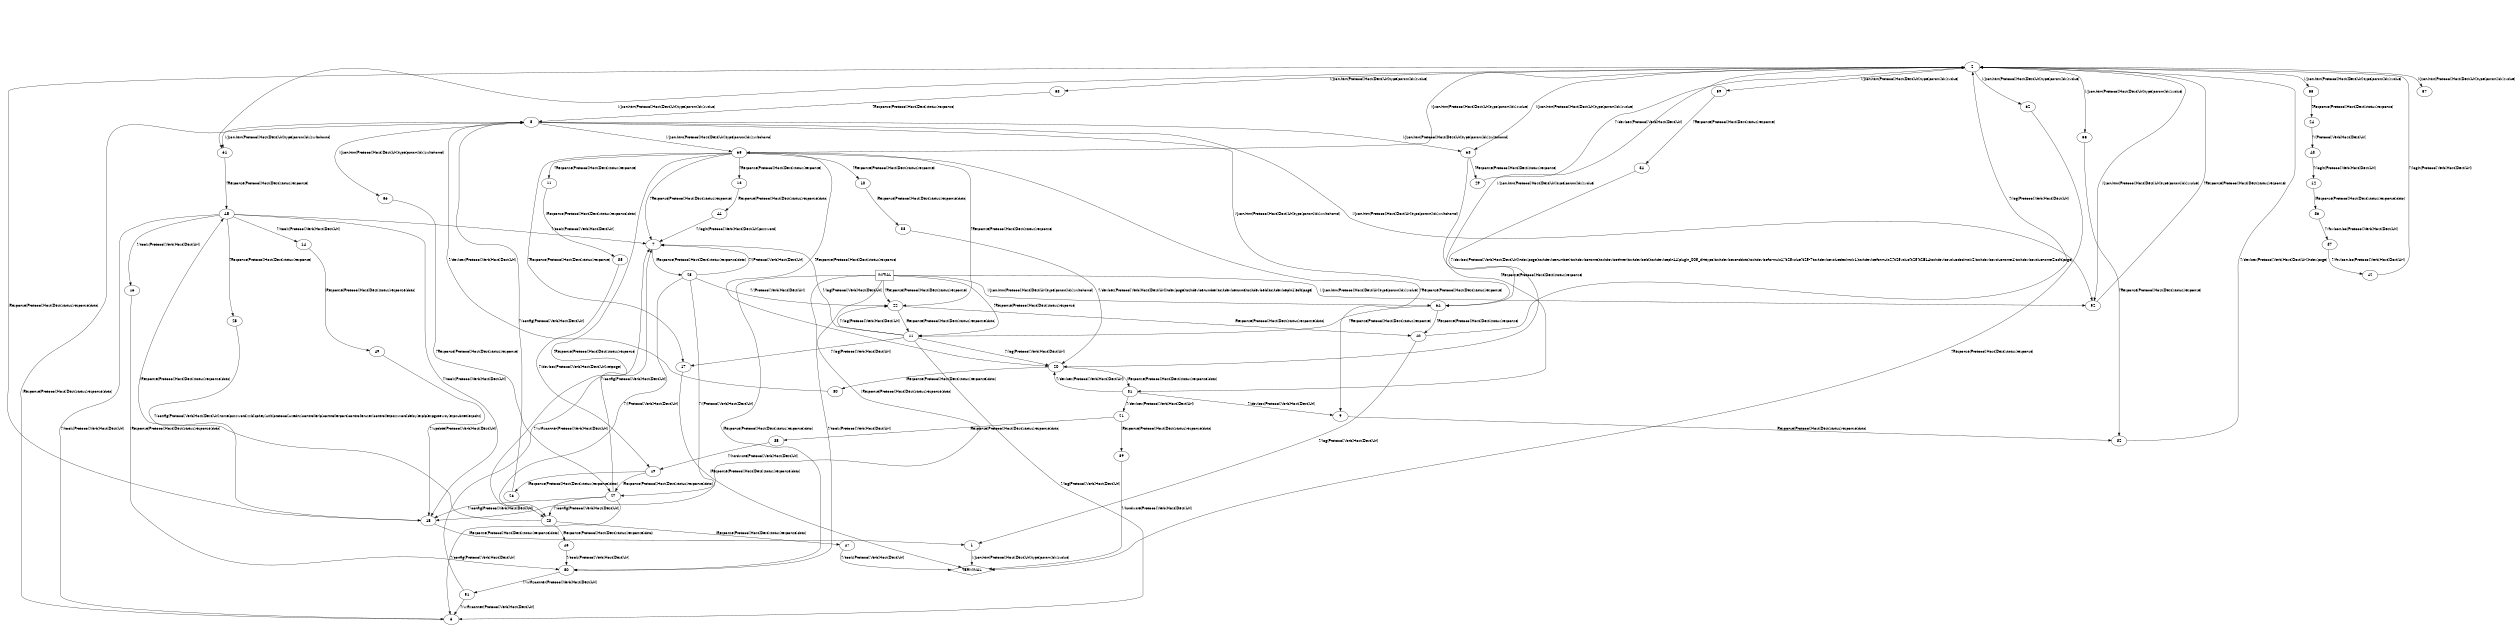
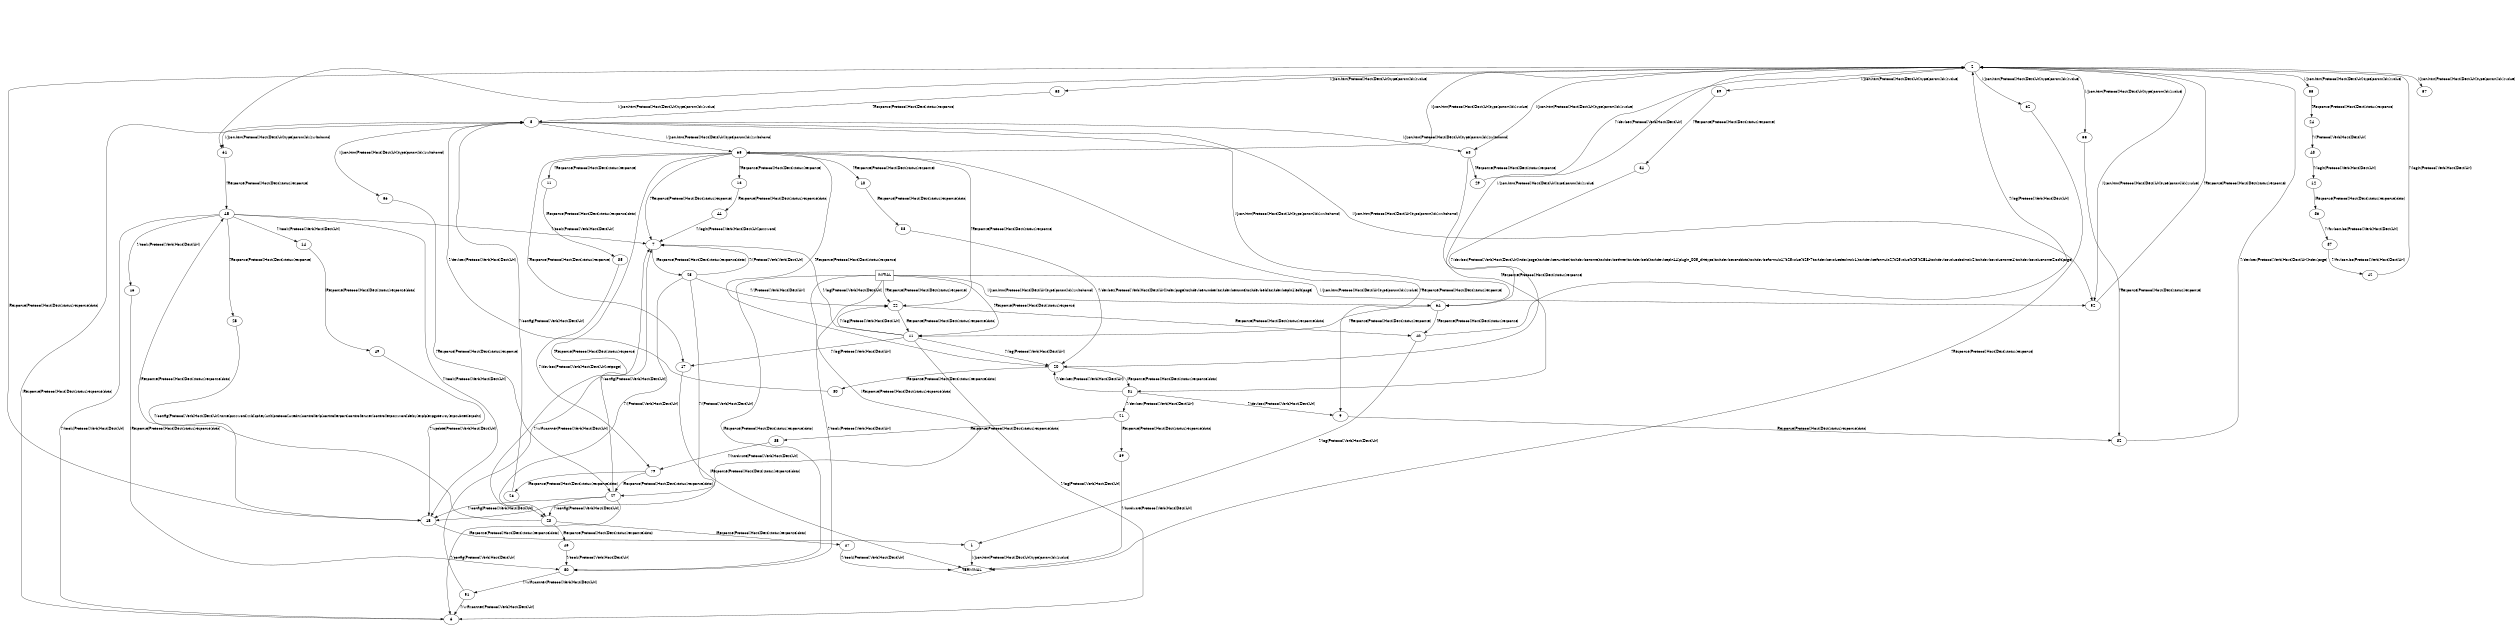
(776, 260) -> (776, 260)
(653, 472) -> (653, 472)
